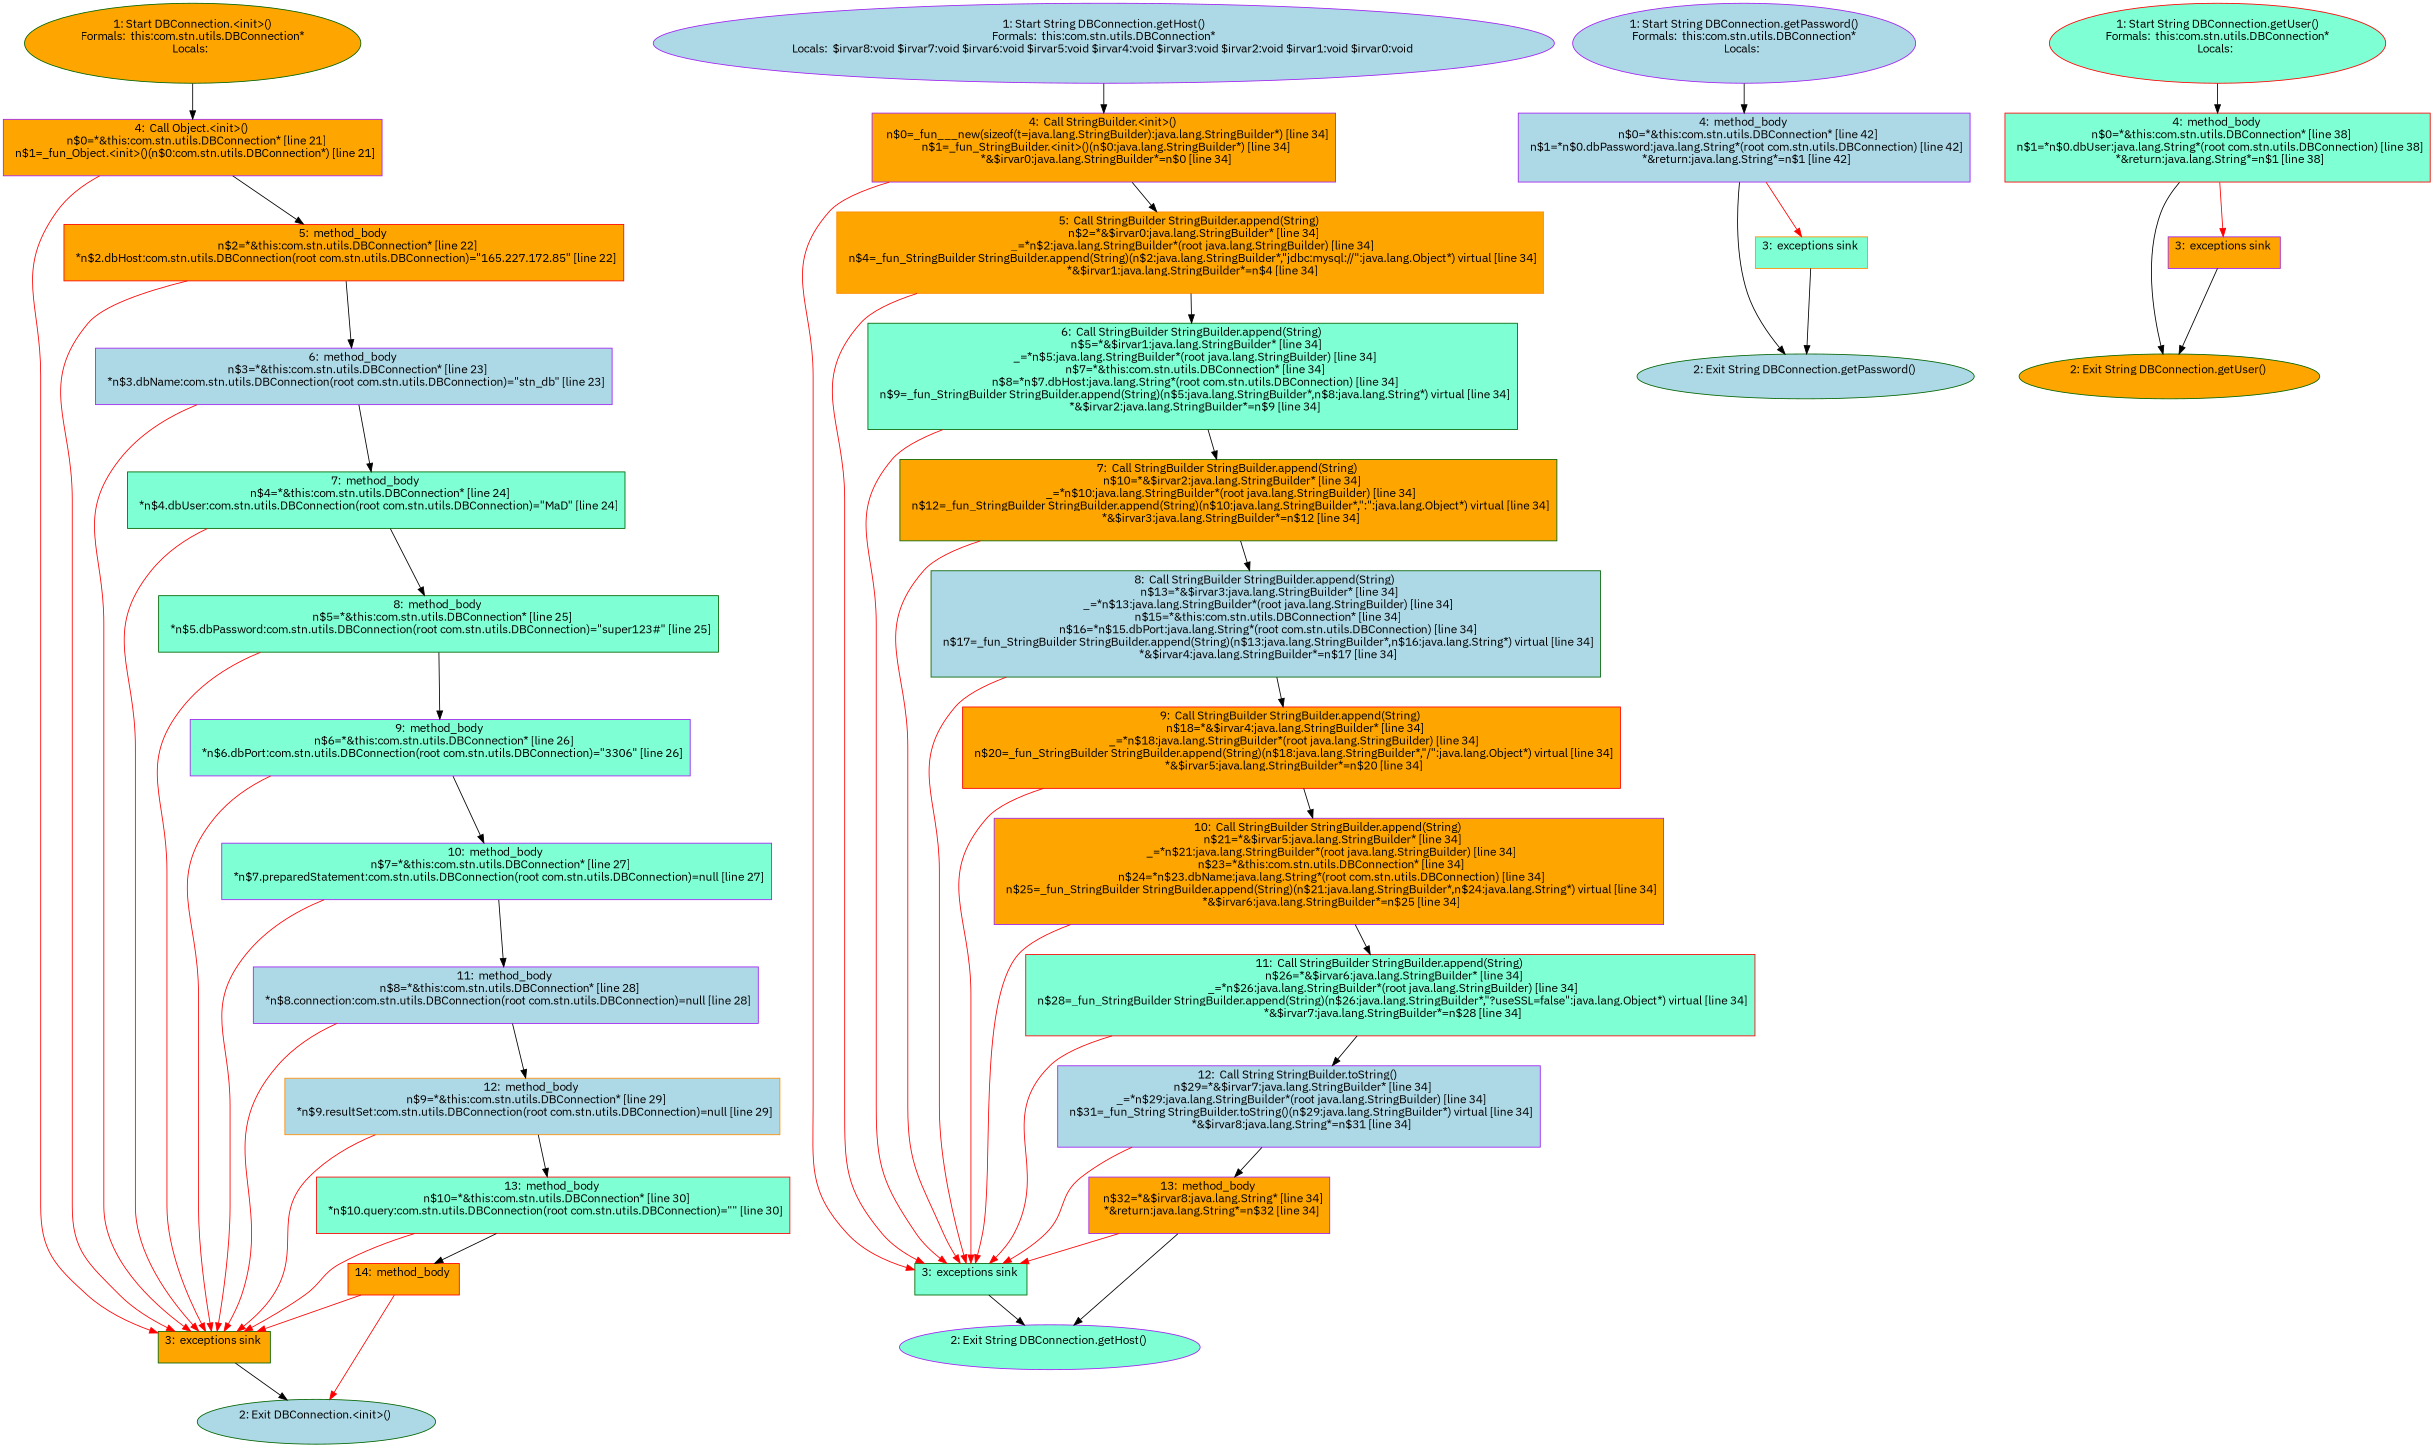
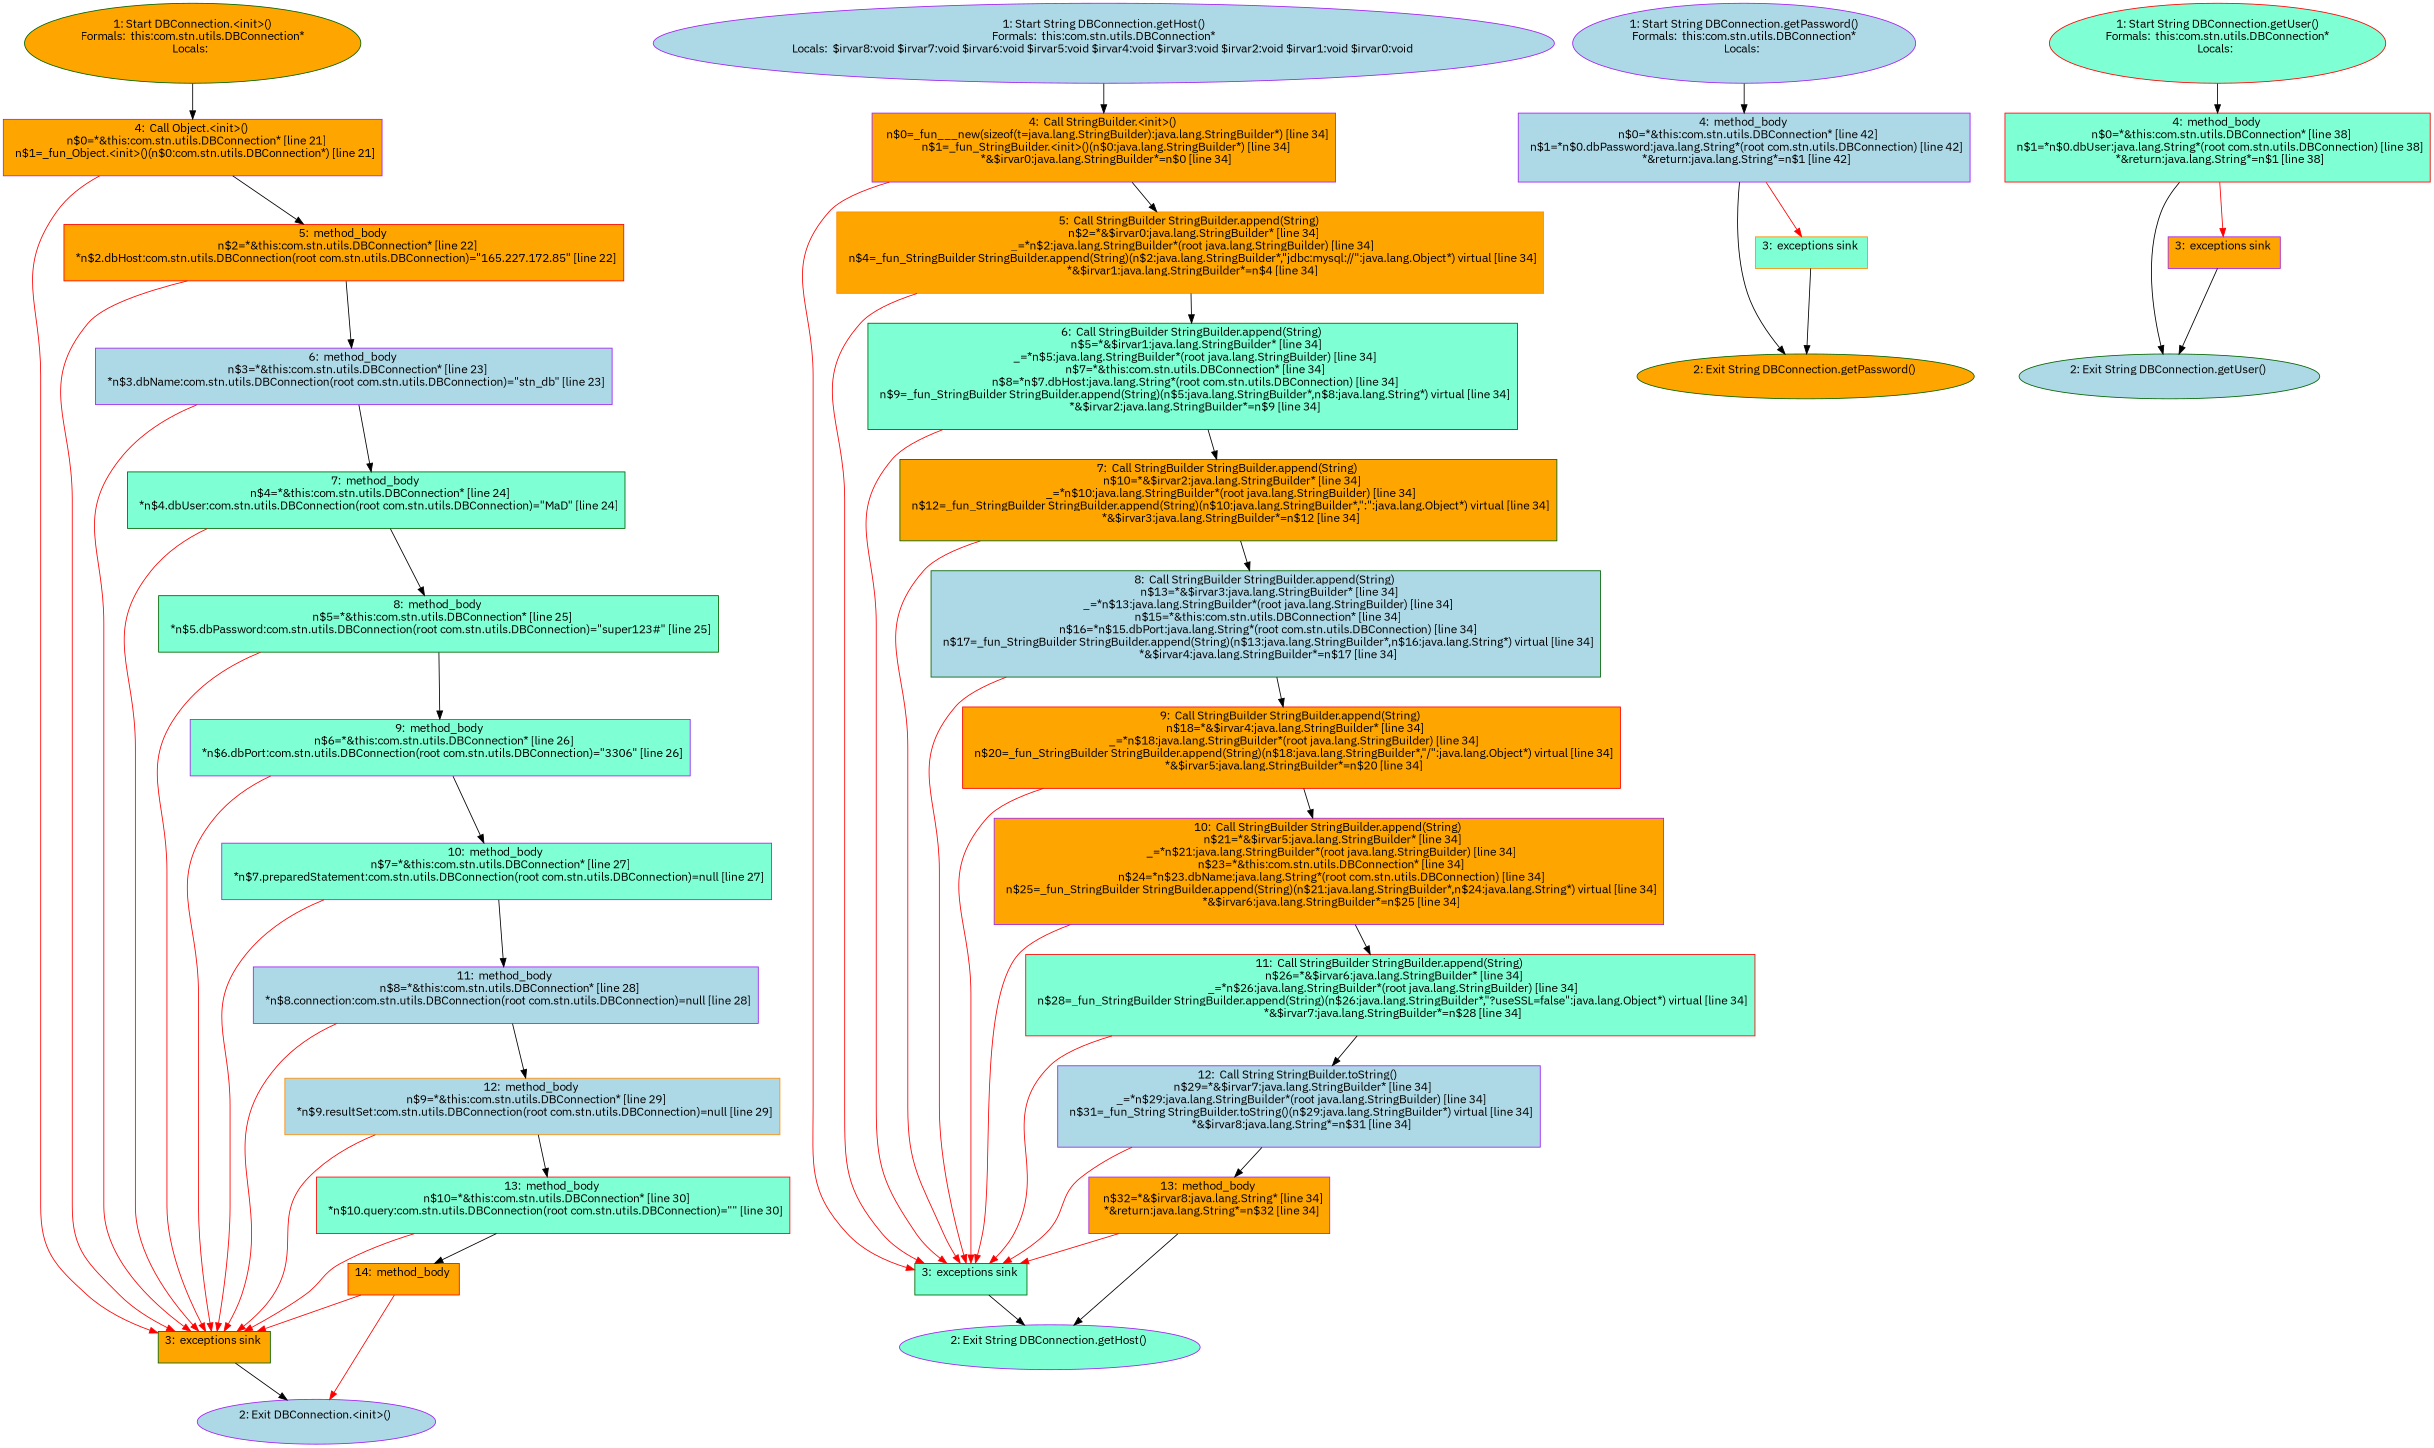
(1806, 376) -> (1806, 376)
(2169, 376) -> (2169, 376)
(316, 1422) -> (316, 1422)
